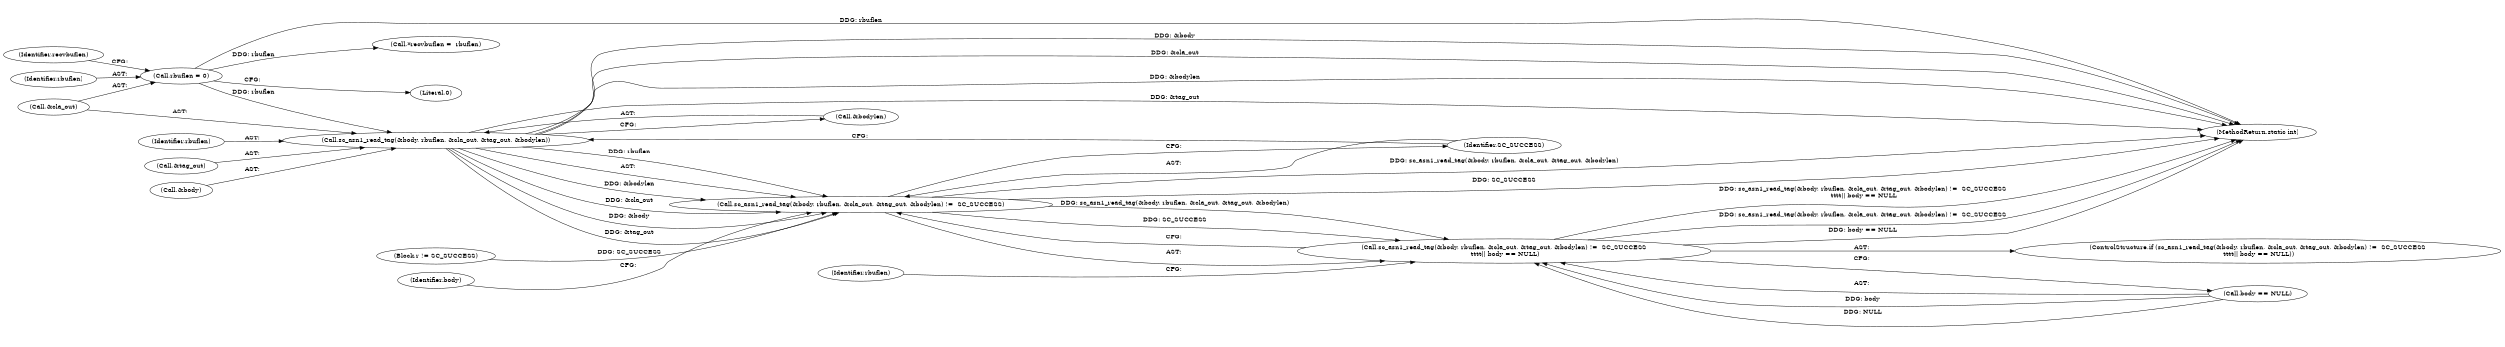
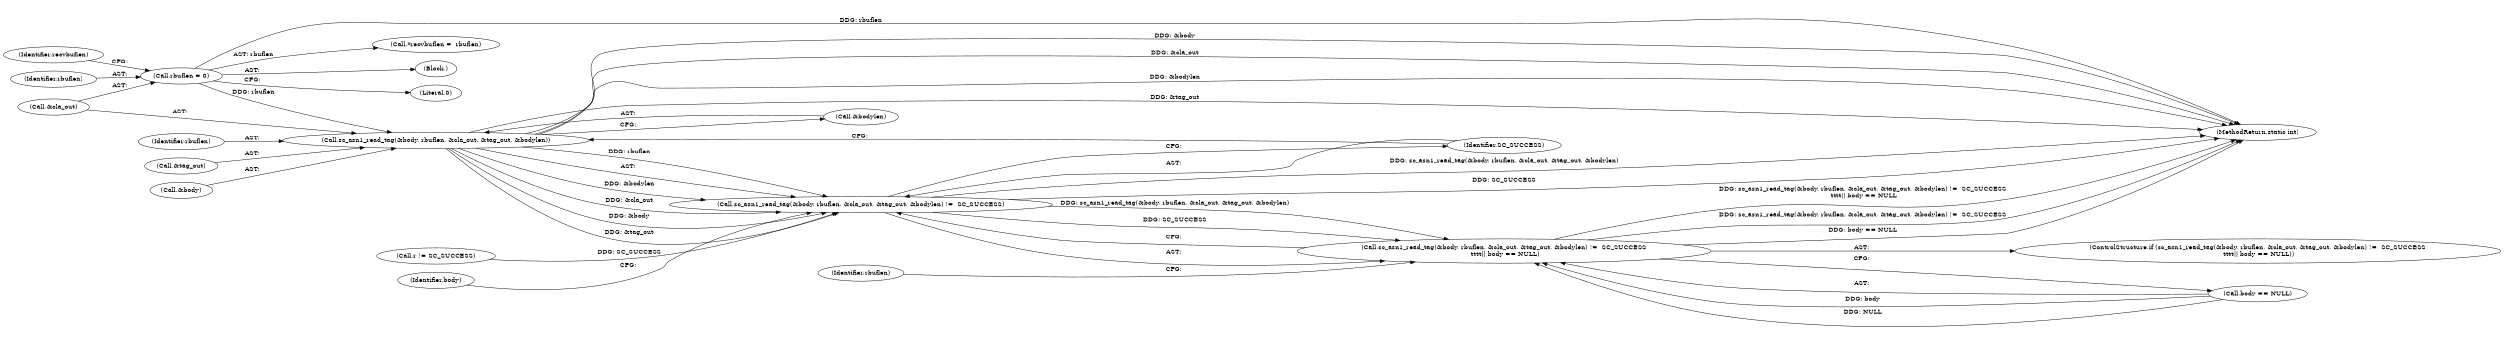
(254, 55) -> (254, 55)
none -> (436, 69)
(436, 256) -> (436, 256)
